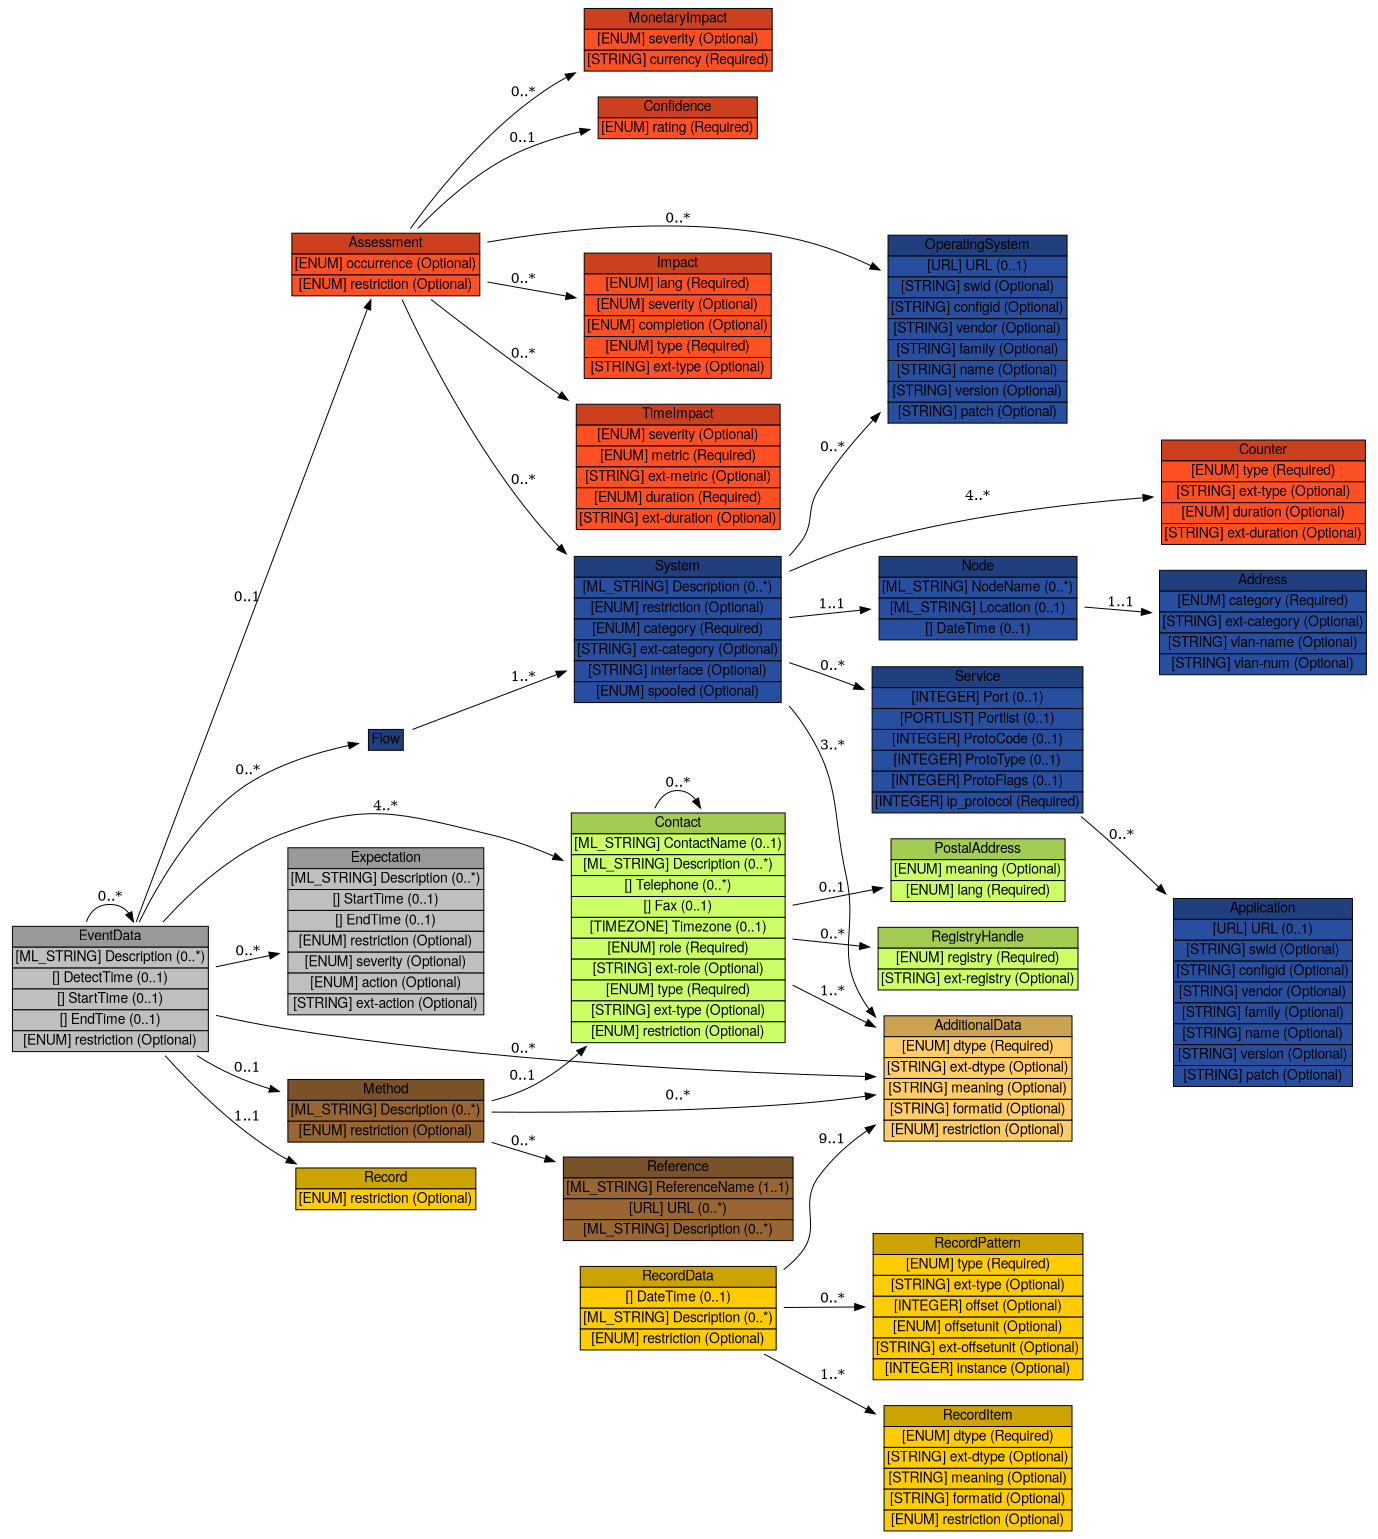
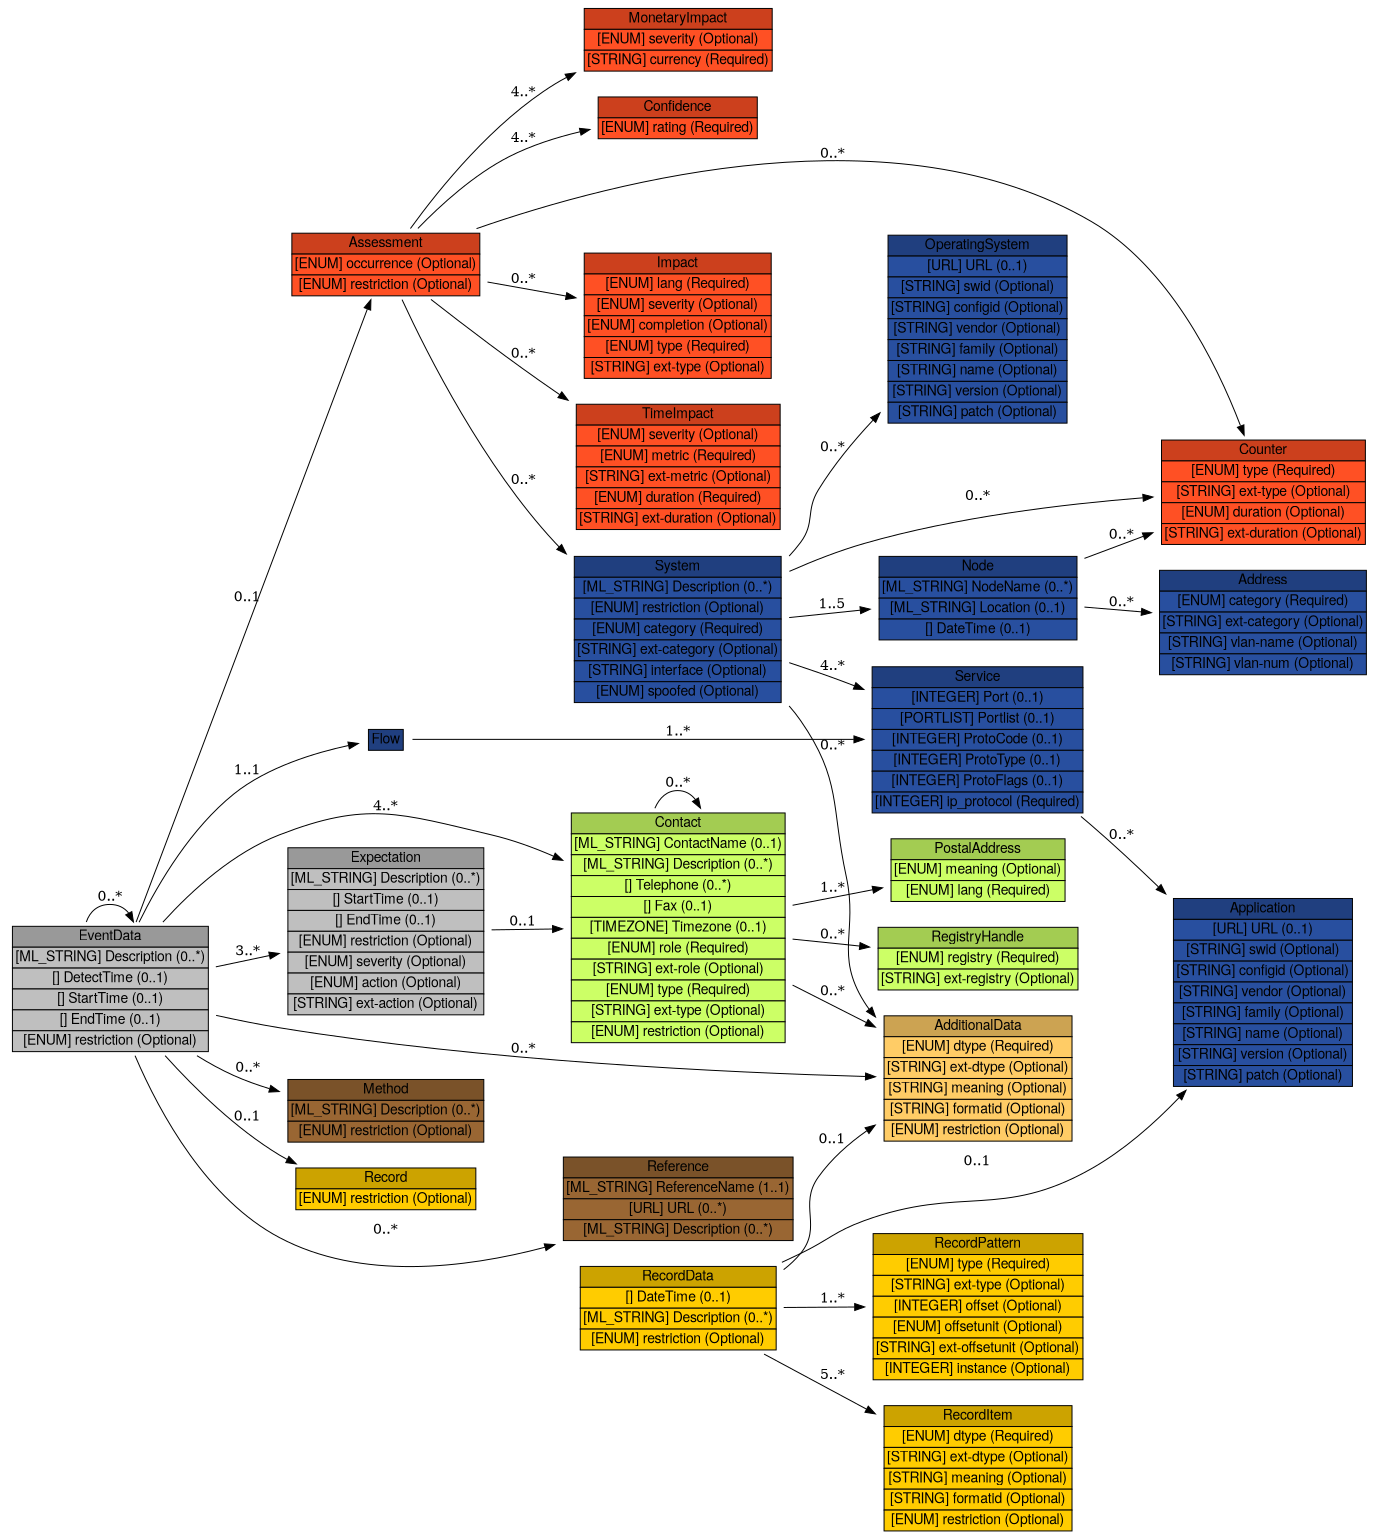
(523, 92) -> (523, 92)
(523, 138) -> (523, 138)
(681, 226) -> (913, 166)
(978, 496) -> (978, 496)
none -> (1114, 547)
(1121, 603) -> (1121, 603)
(832, 605) -> (832, 605)
(832, 666) -> (832, 666)
(485, 702) -> (633, 739)
(832, 746) -> (832, 746)
(248, 771) -> (248, 771)
(832, 888) -> (832, 888)
(248, 952) -> (248, 952)
(832, 991) -> (832, 991)
(248, 1068) -> (248, 1068)
(538, 1083) -> (522, 929)
(679, 1110) -> none
(248, 1117) -> (248, 1117)
(832, 1140) -> (832, 1140)
(518, 1151) -> (296, 1245)
none -> (990, 1200)
(832, 1299) -> (832, 1299)
(832, 1375) -> (832, 1375)
